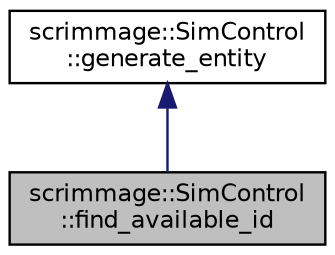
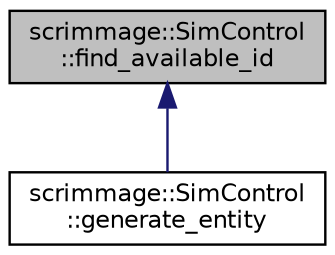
(167, 140) -> (167, 140)
